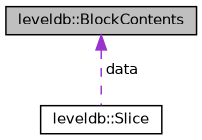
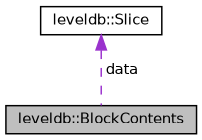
(101, 78) -> (101, 78)
